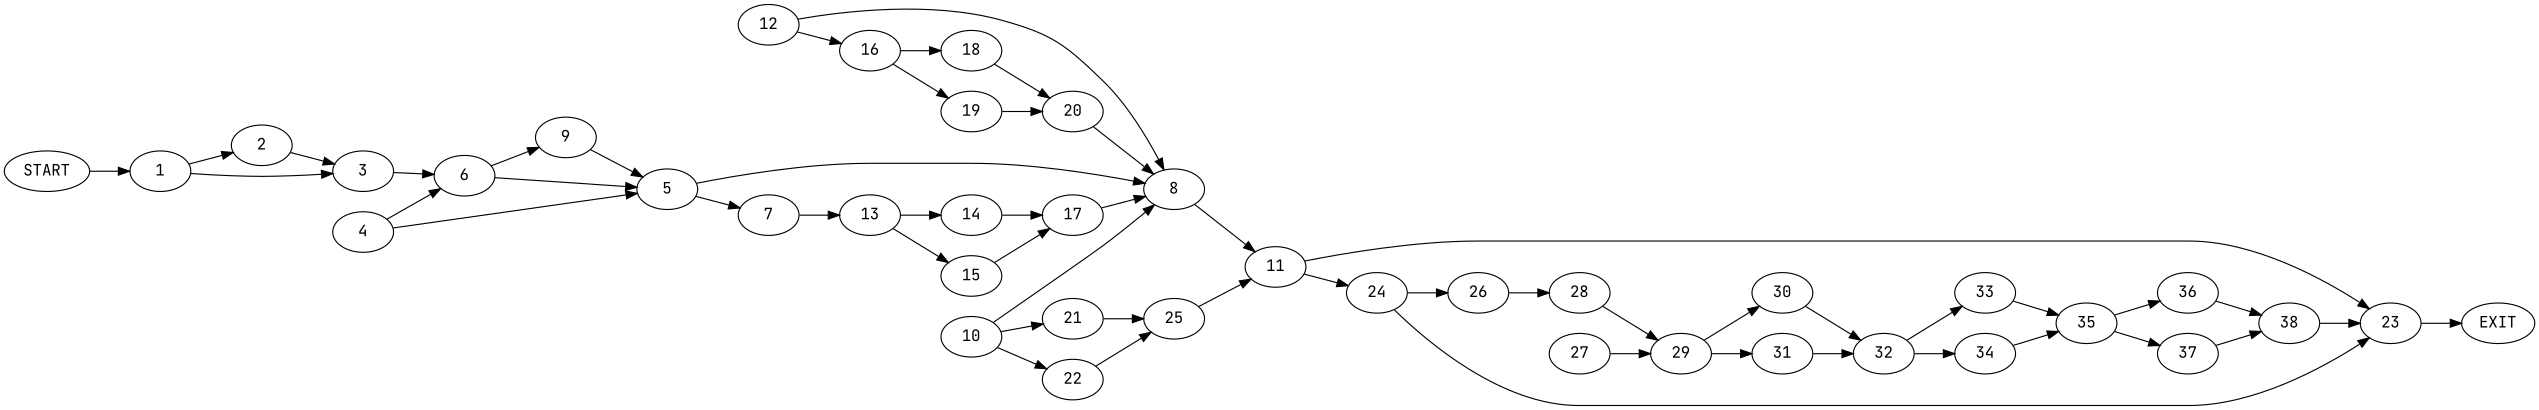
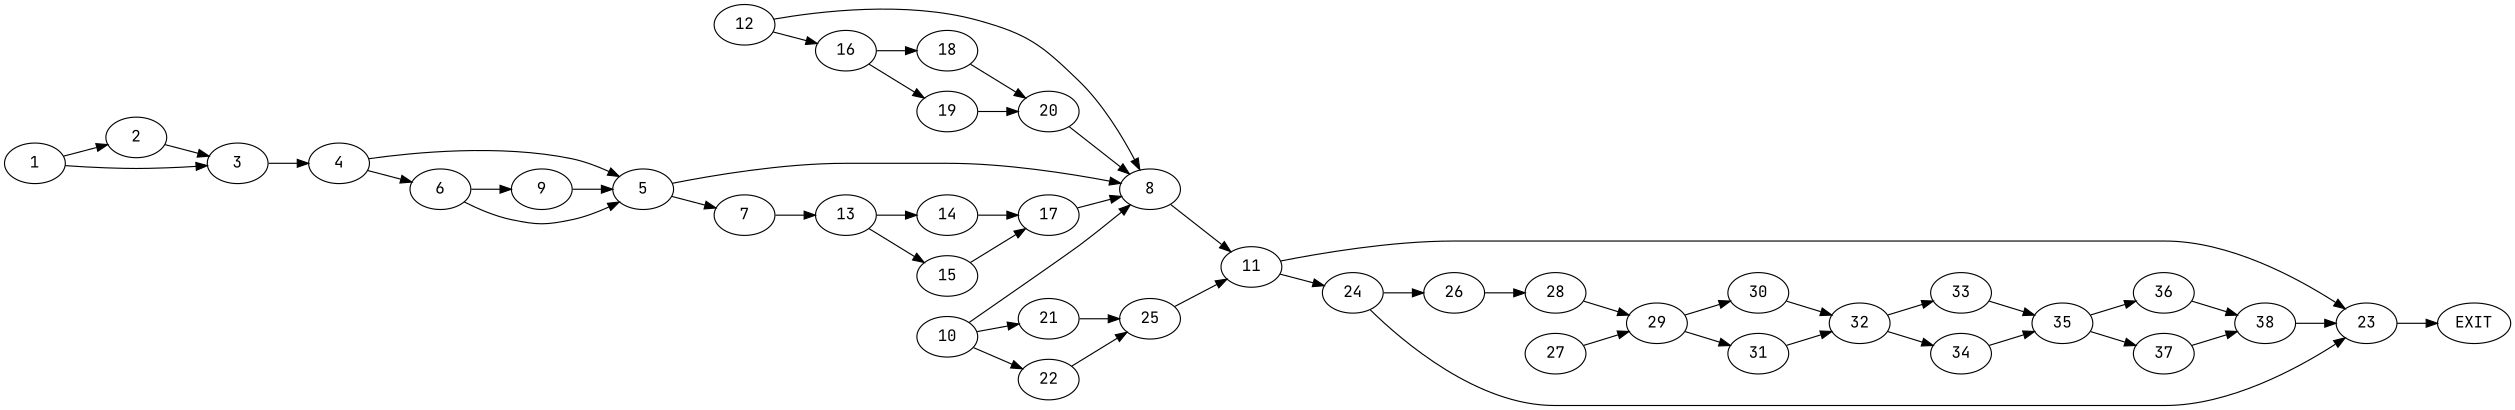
(47, 171) -> none
(408, 173) -> (283, 163)
